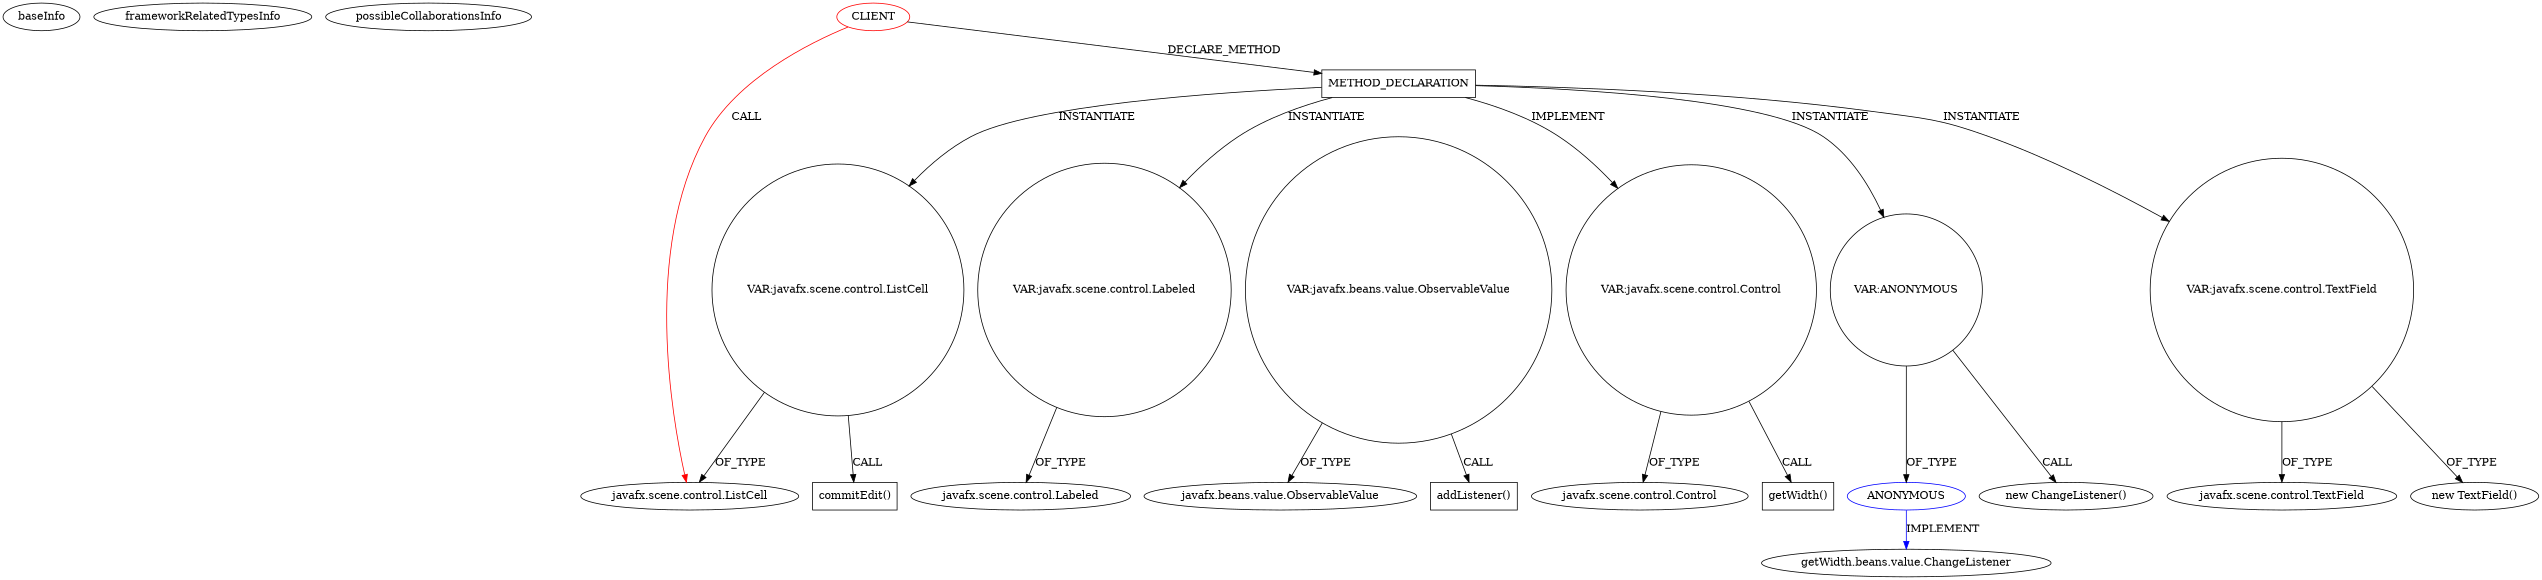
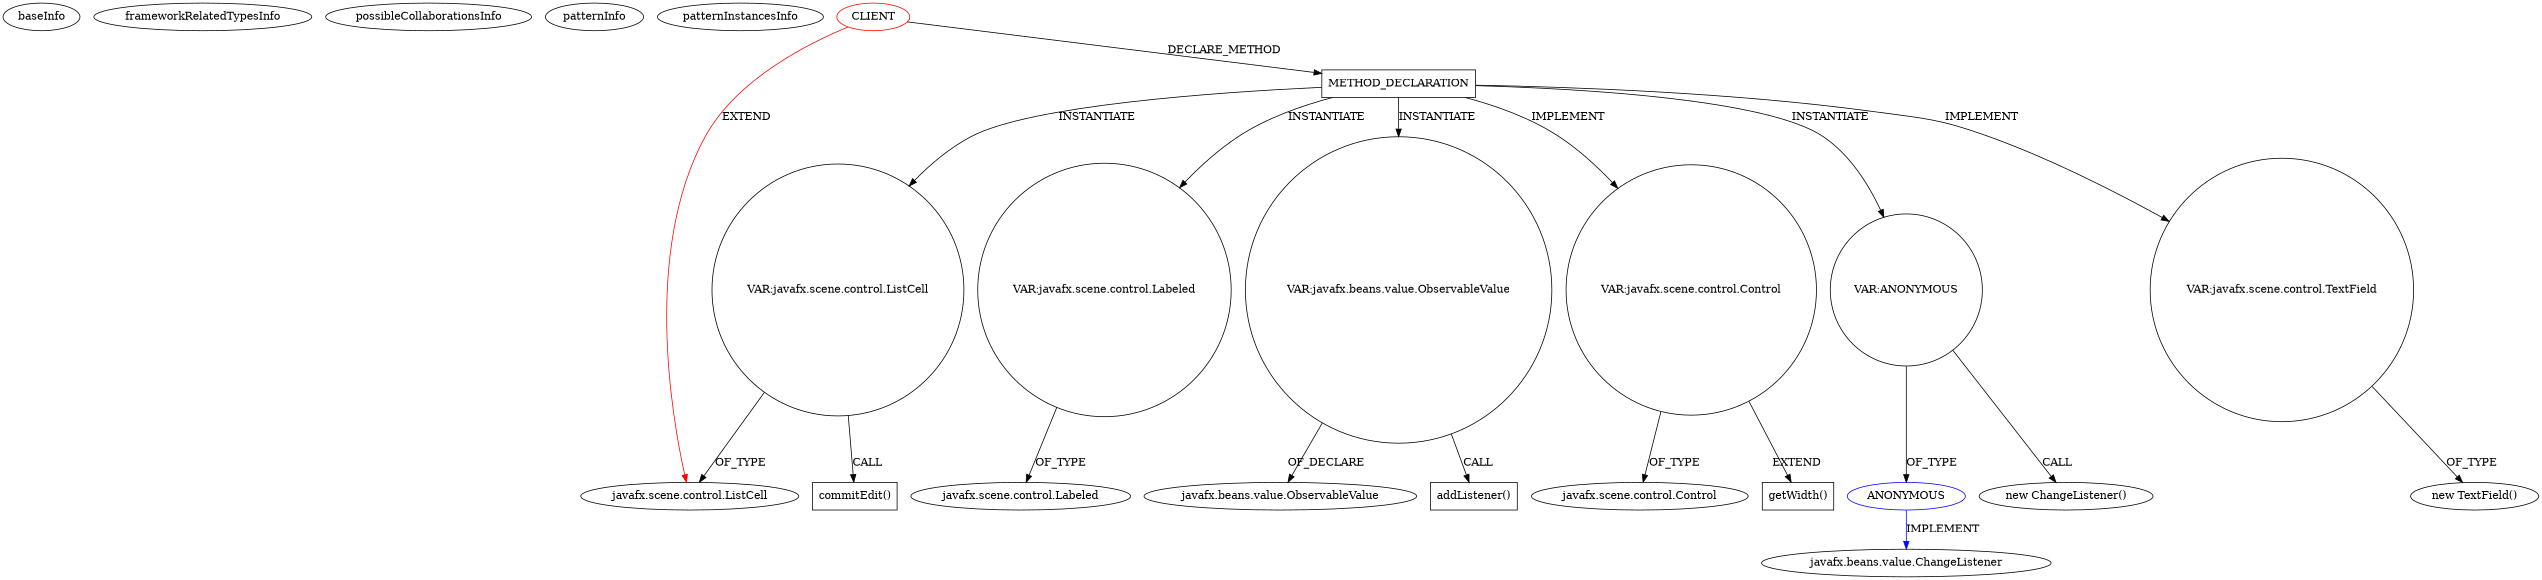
none -> (595, 17)
none -> (740, 17)
none -> (1399, 113)
(747, 117) -> (747, 117)
(1982, 117) -> (1982, 117)
(1326, 463) -> (1326, 463)
(1797, 463) -> (1797, 463)
(2282, 496) -> none
(1906, 563) -> (1906, 563)
